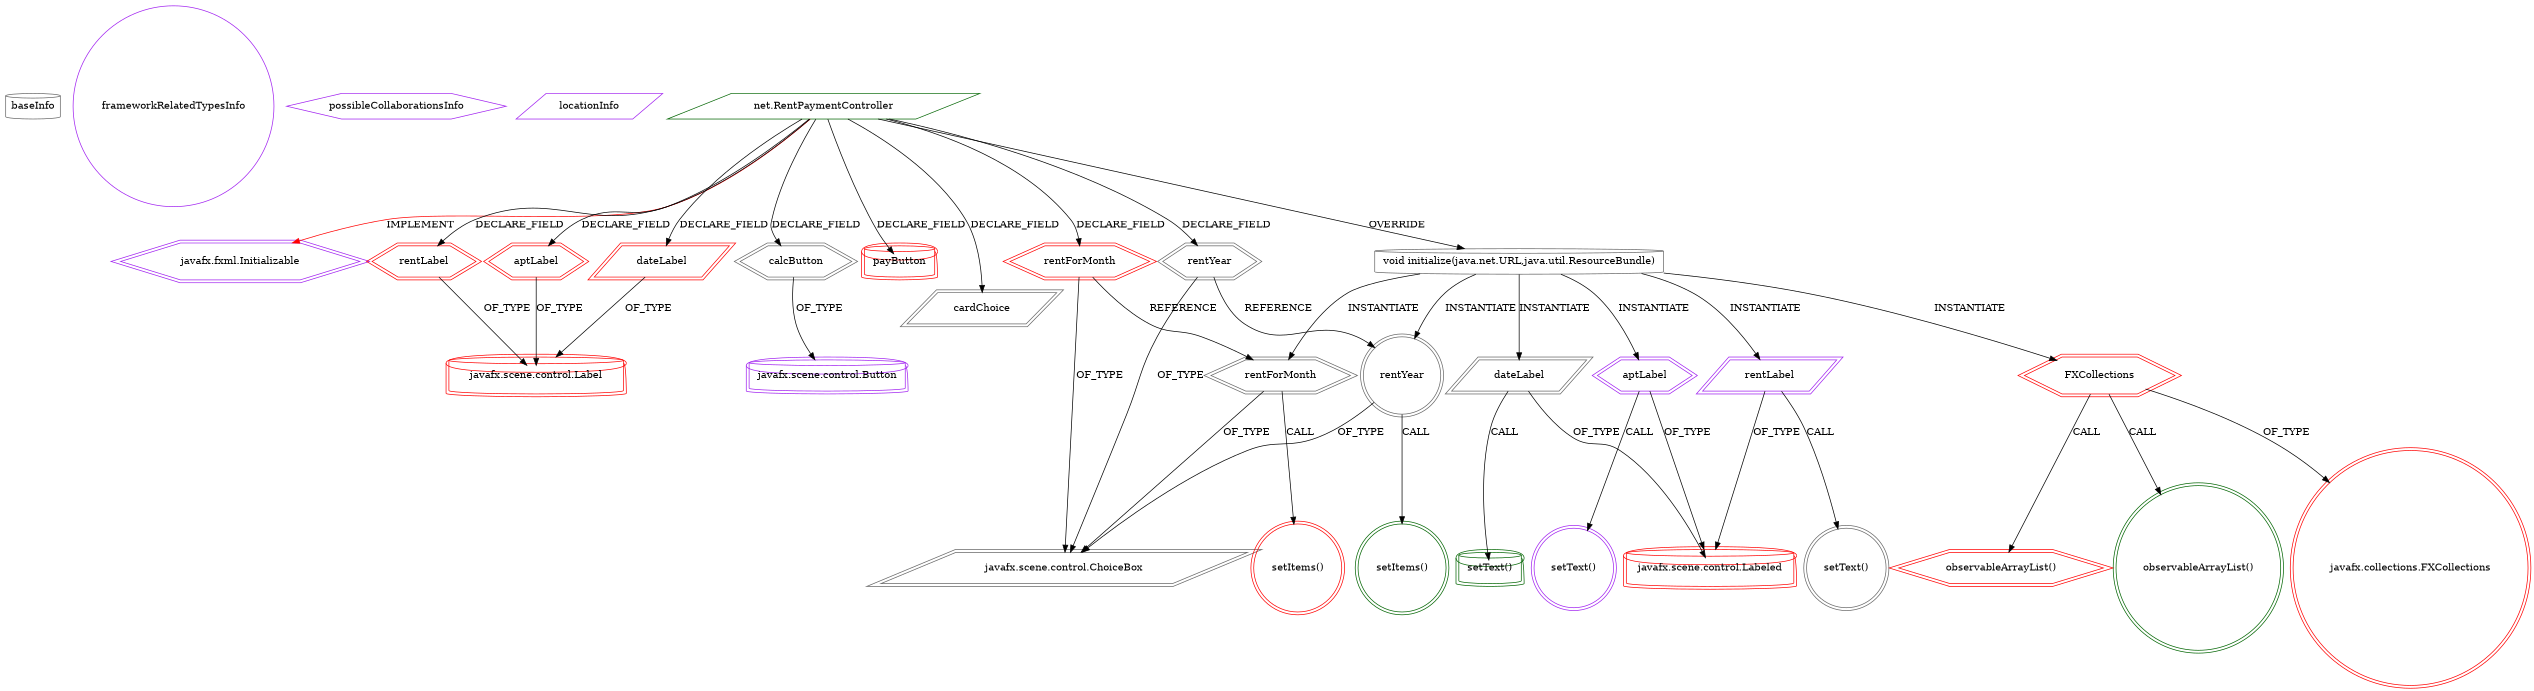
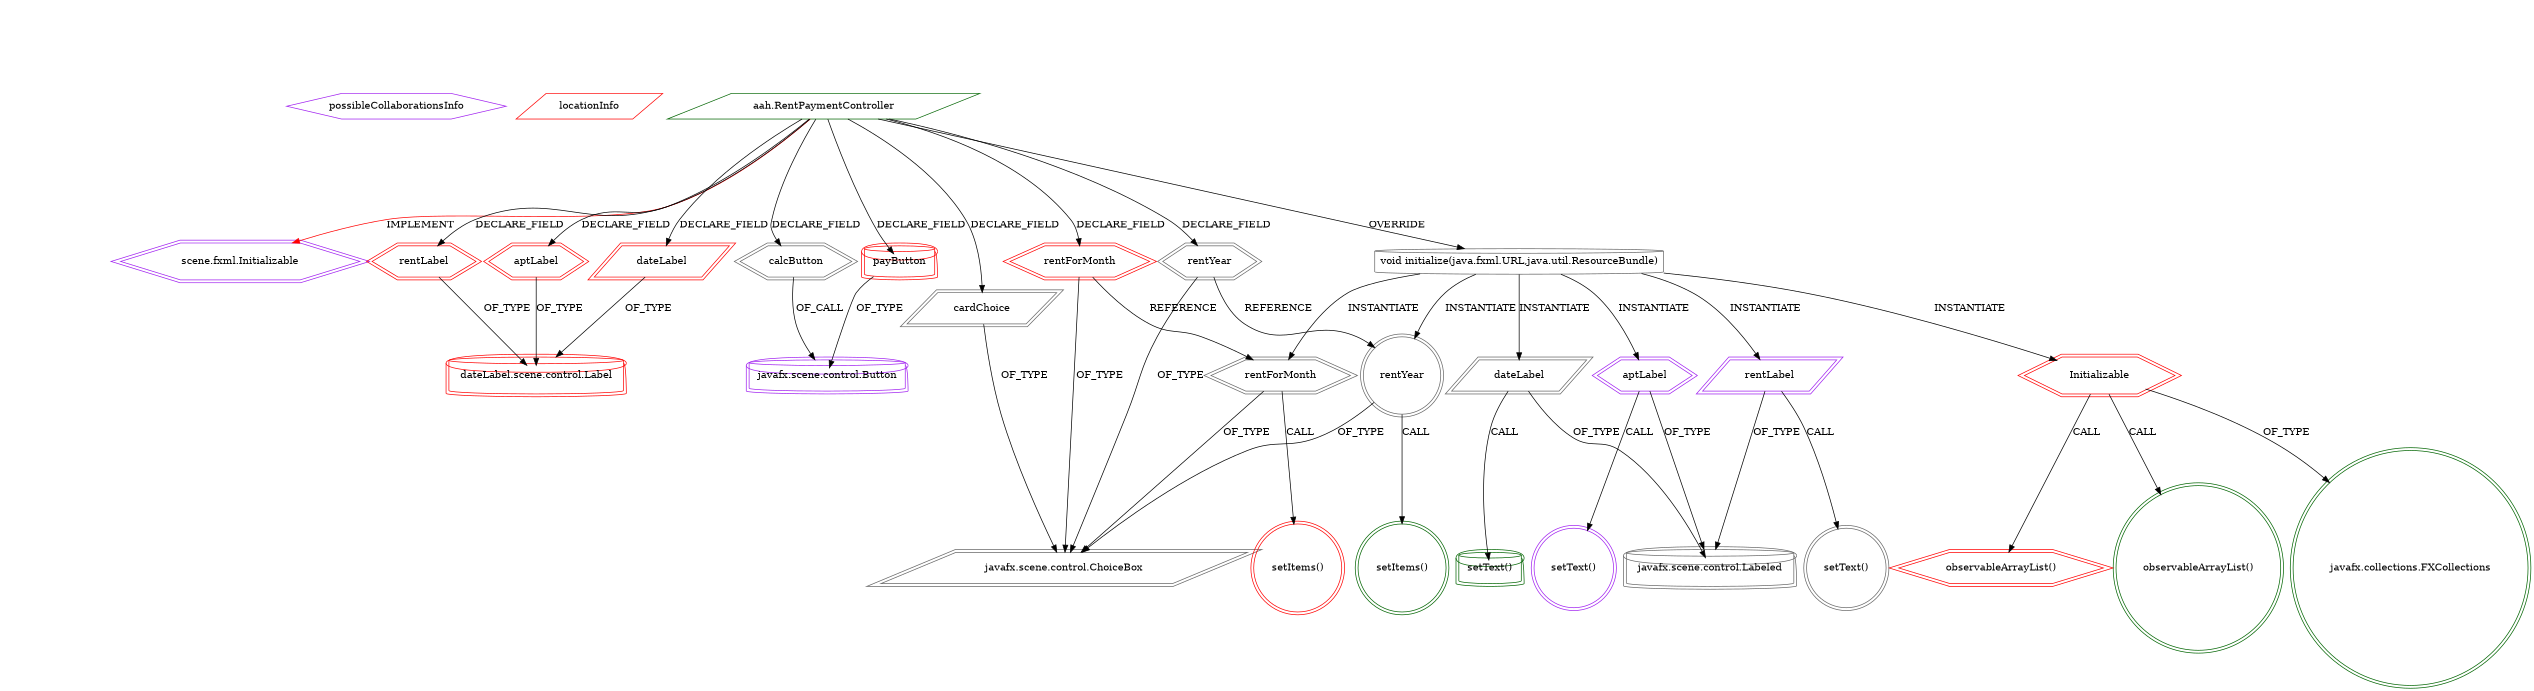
(33, 106) -> none
(174, 106) -> none
(589, 106) -> (589, 106)
(824, 106) -> (824, 106)
(240, 261) -> (240, 261)
(1519, 261) -> (1519, 261)
(820, 308) -> (820, 308)
none -> (847, 315)
(536, 375) -> (536, 375)
(2100, 375) -> (2100, 375)
none -> (1009, 438)
(1710, 568) -> (1710, 568)
(2411, 568) -> (2411, 568)
